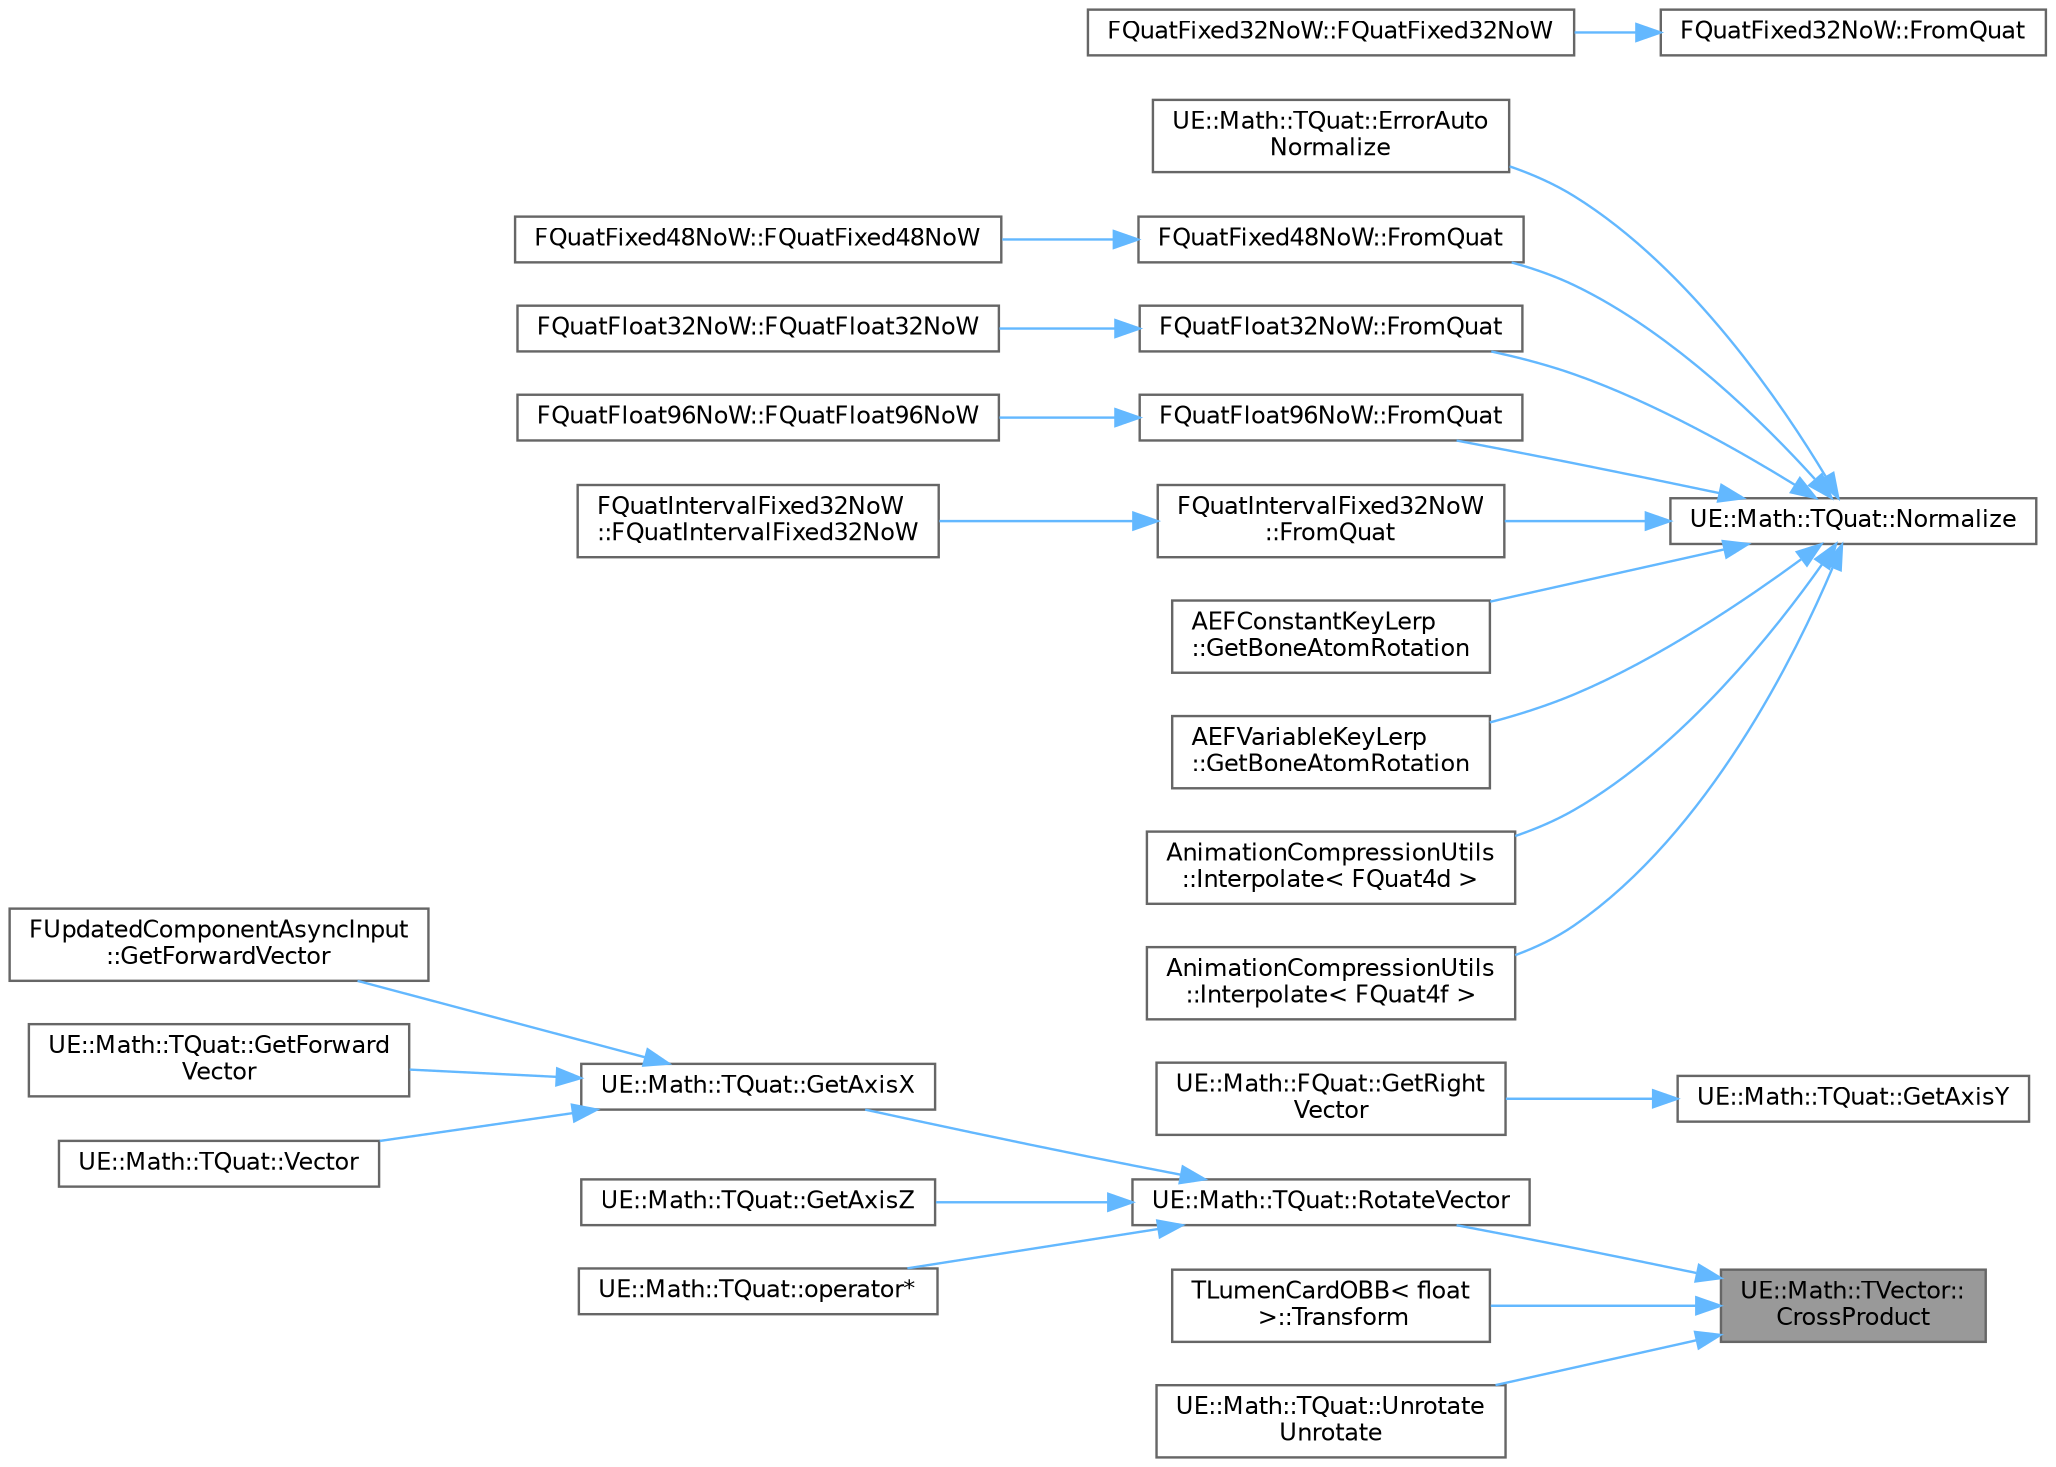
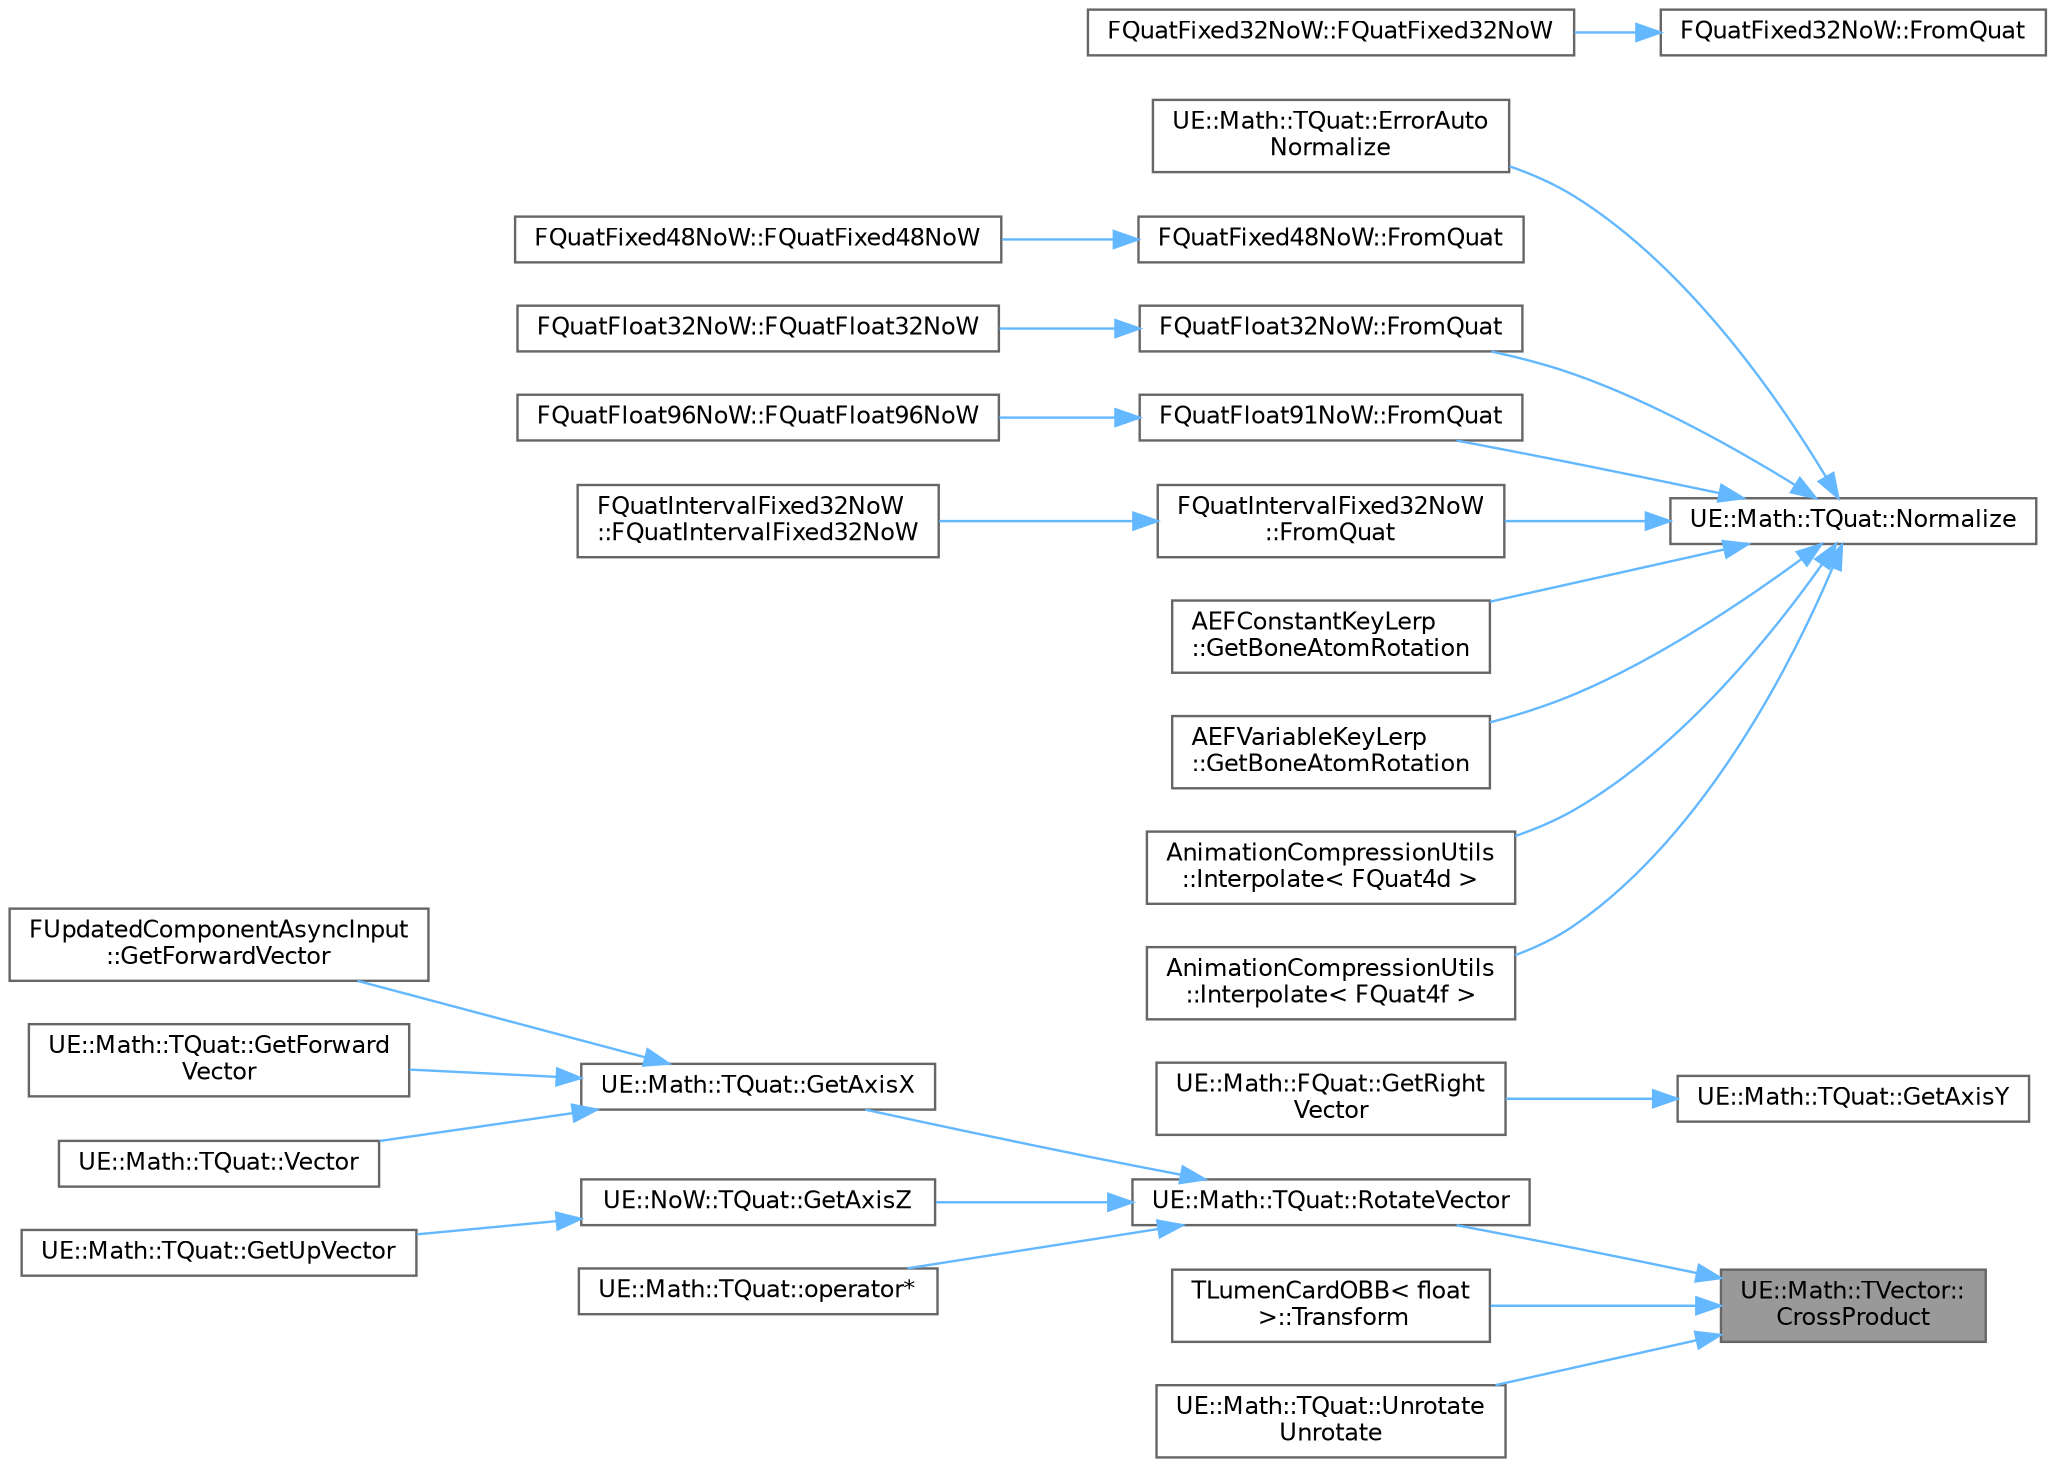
(1677, 350) -> none
(1331, 418) -> (1331, 418)
(758, 1202) -> (758, 1202)
none -> (219, 1253)
